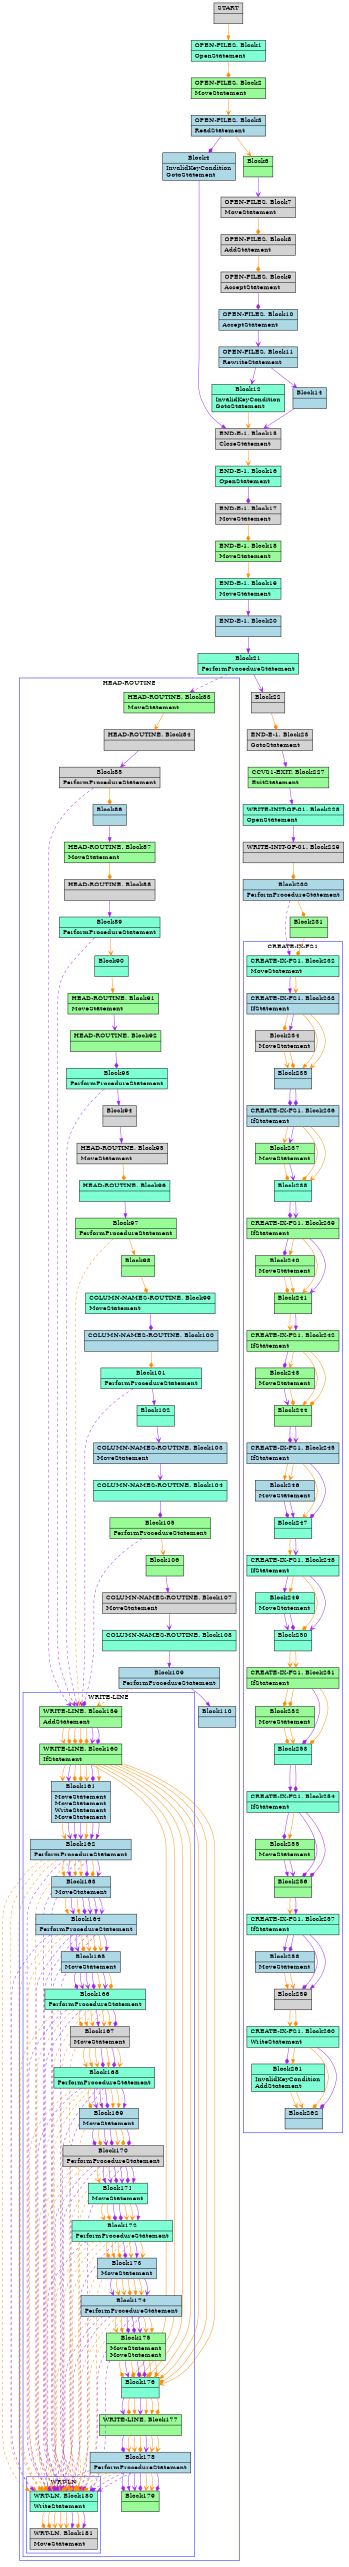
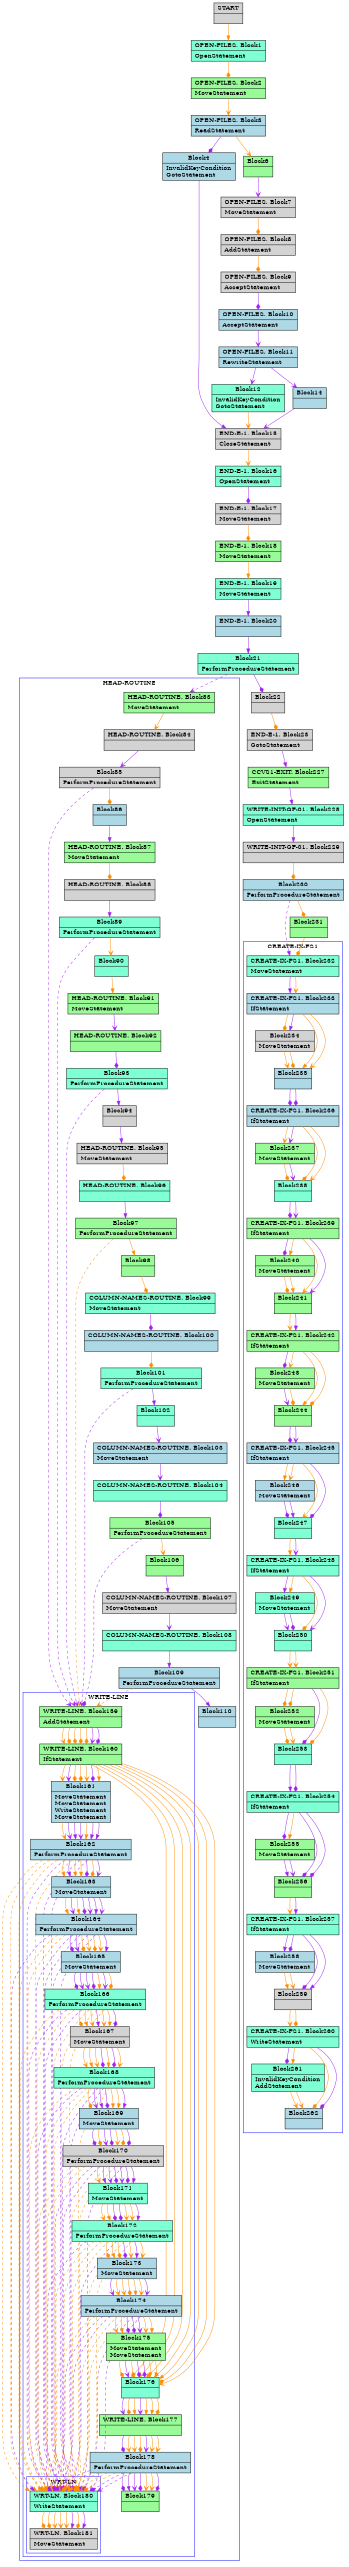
(257, 681) -> (257, 681)
